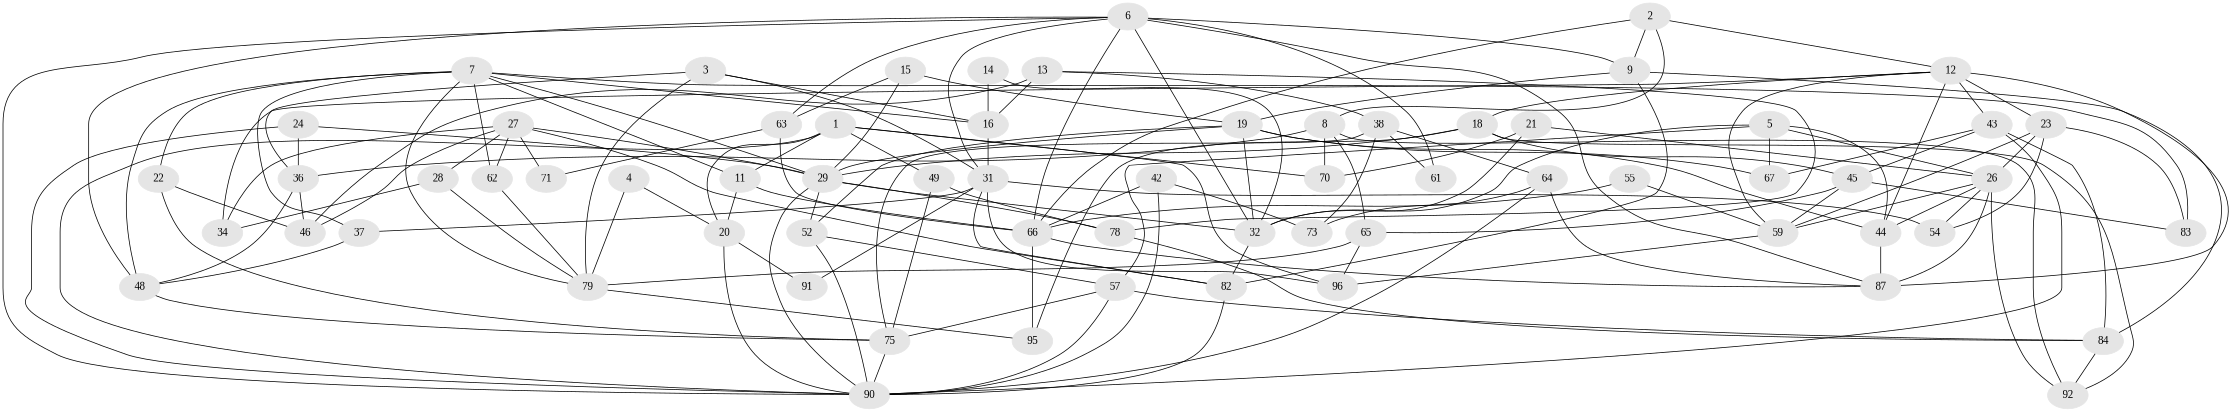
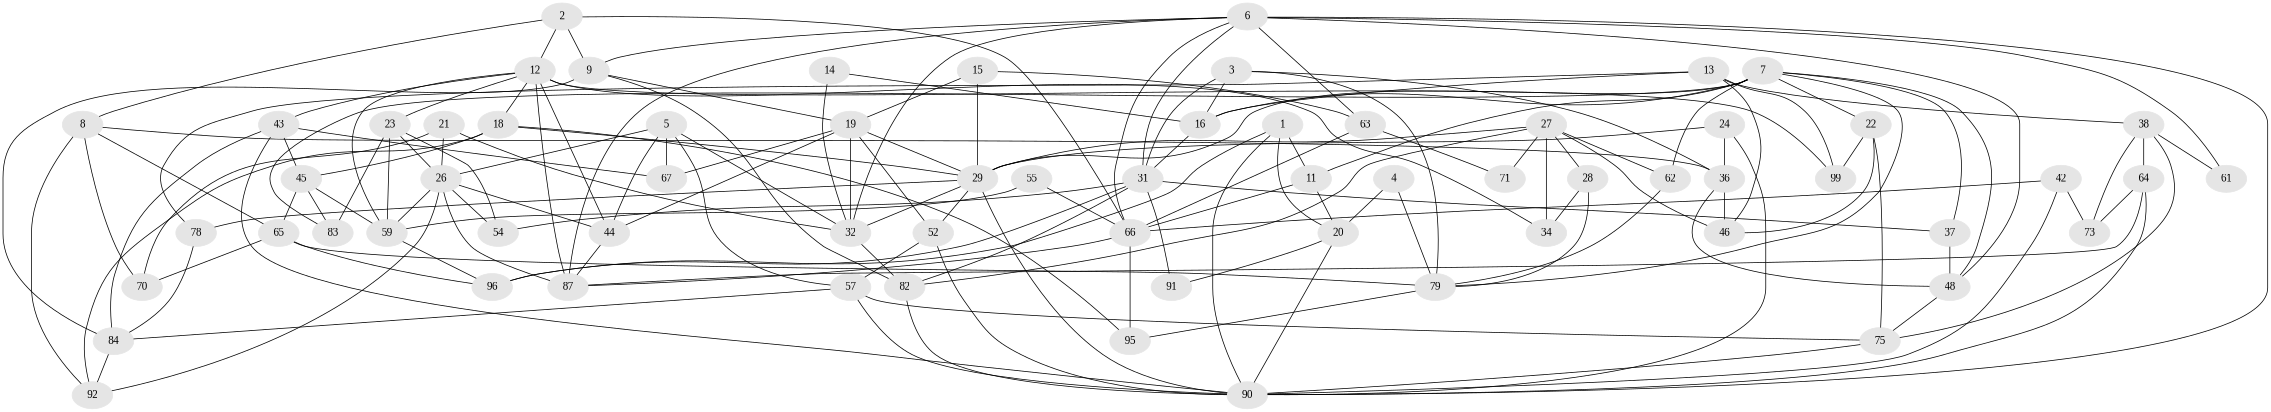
(1080, 152) -> (210, 260)
(934, 179) -> none
none -> (1836, 179)
